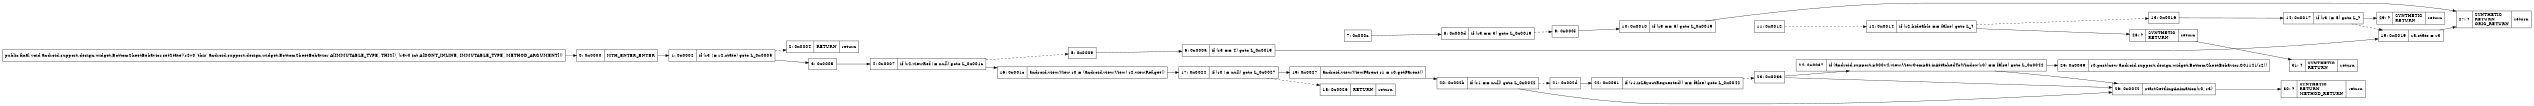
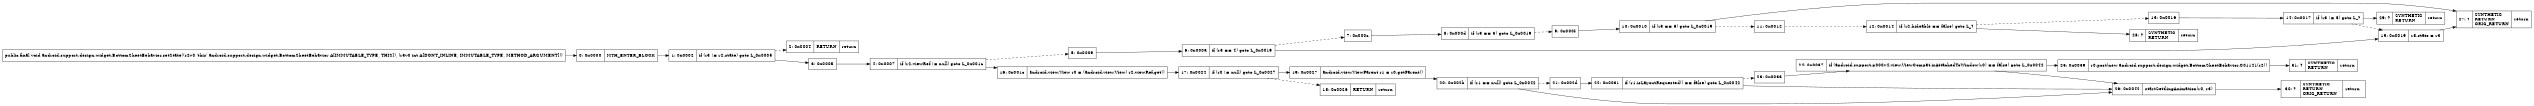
none -> (1733, 27)
none -> (1308, 41)
(2244, 51) -> (2278, 66)
(631, 55) -> (631, 55)
(1947, 83) -> (1926, 88)
(2322, 94) -> (2320, 94)
